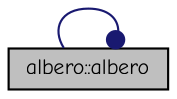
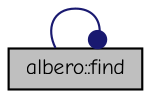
(88, 69) -> (75, 69)
